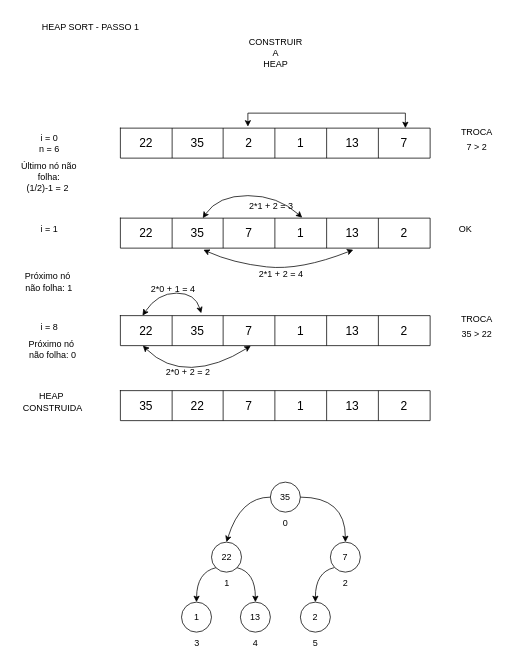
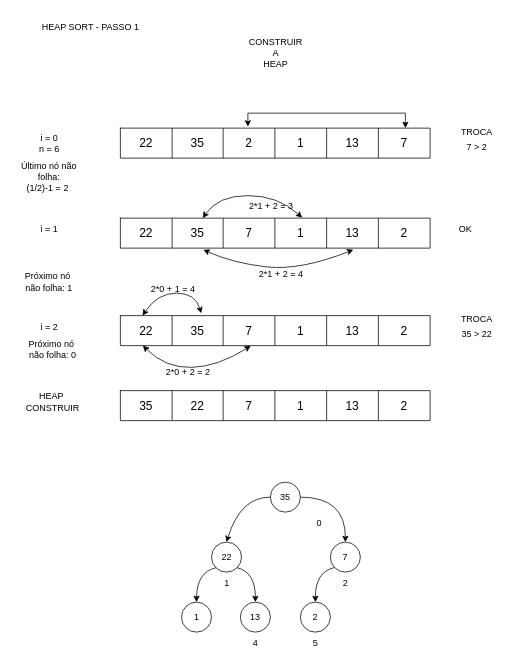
(50, 327) -> (50, 327)
(53, 402) -> (53, 402)
(285, 523) -> (319, 523)
(197, 643) -> none
